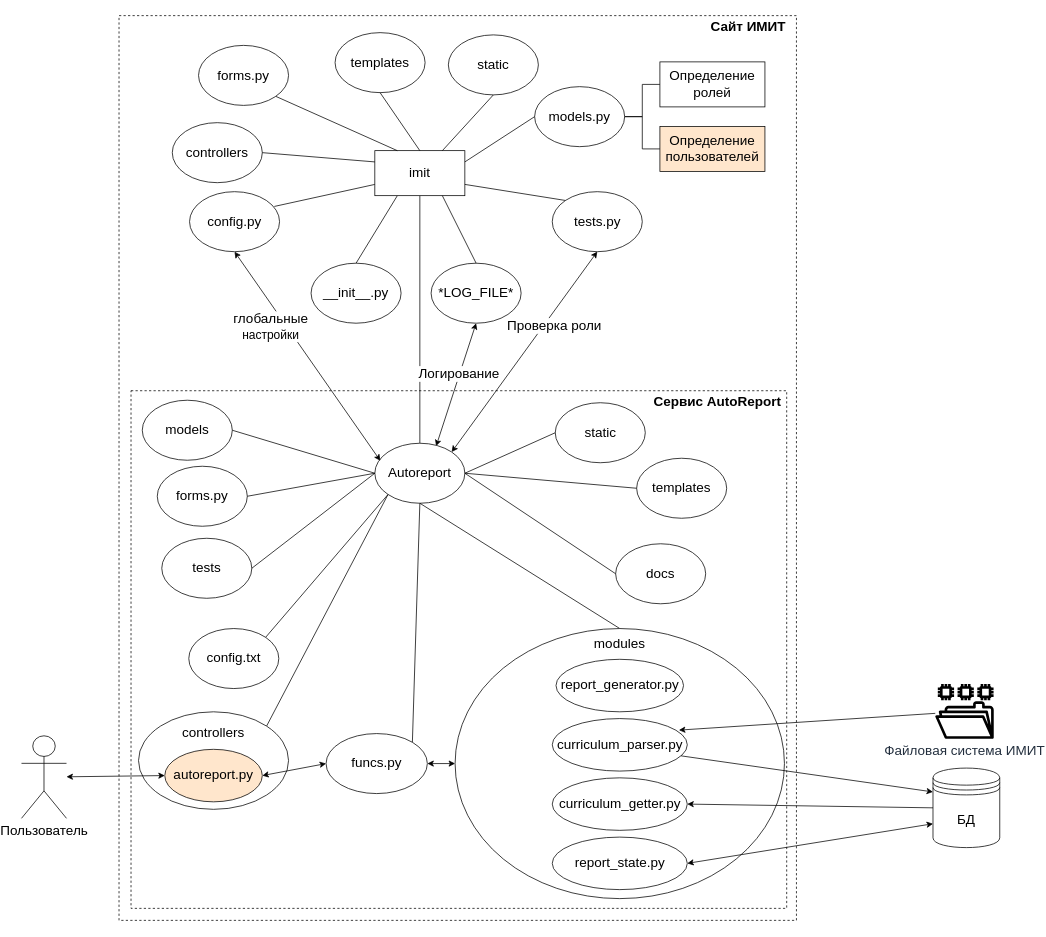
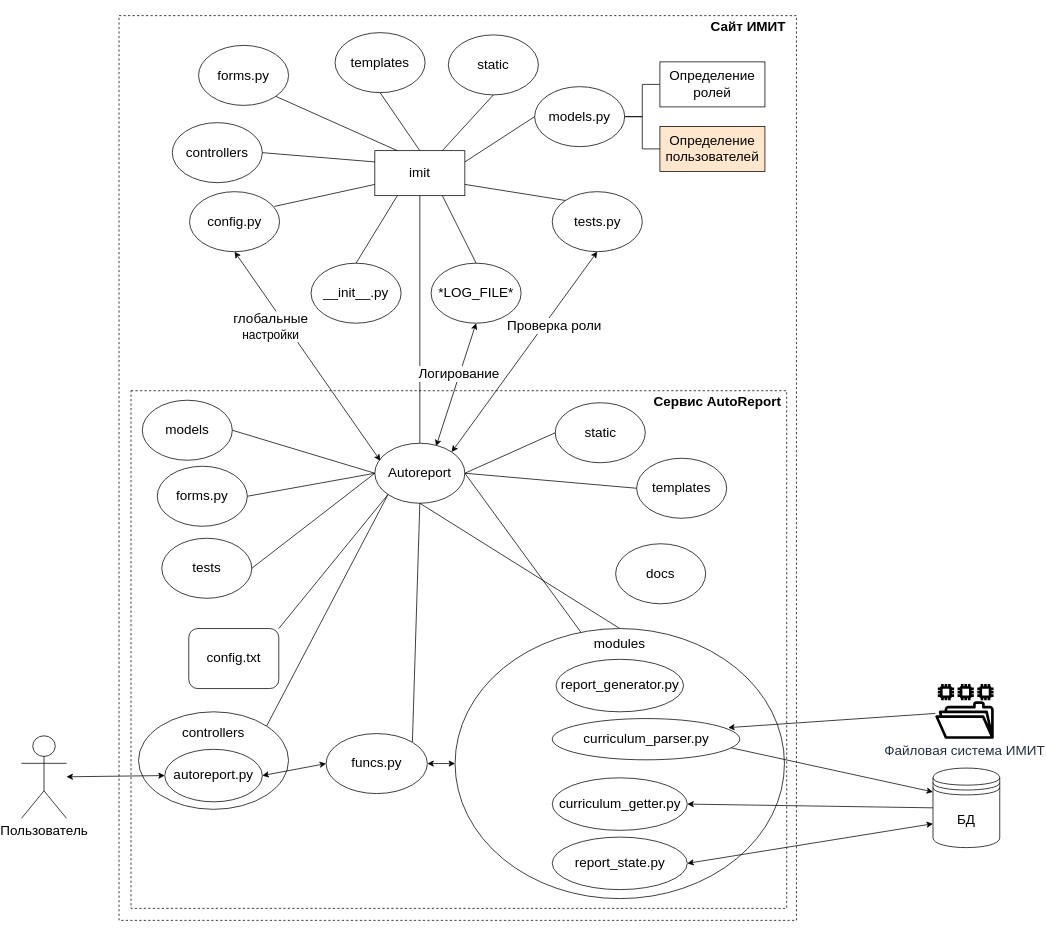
(541, 524) -> (502, 525)
(234, 658) -> (234, 658)
(620, 745) -> (646, 739)
(213, 775) -> (213, 775)
